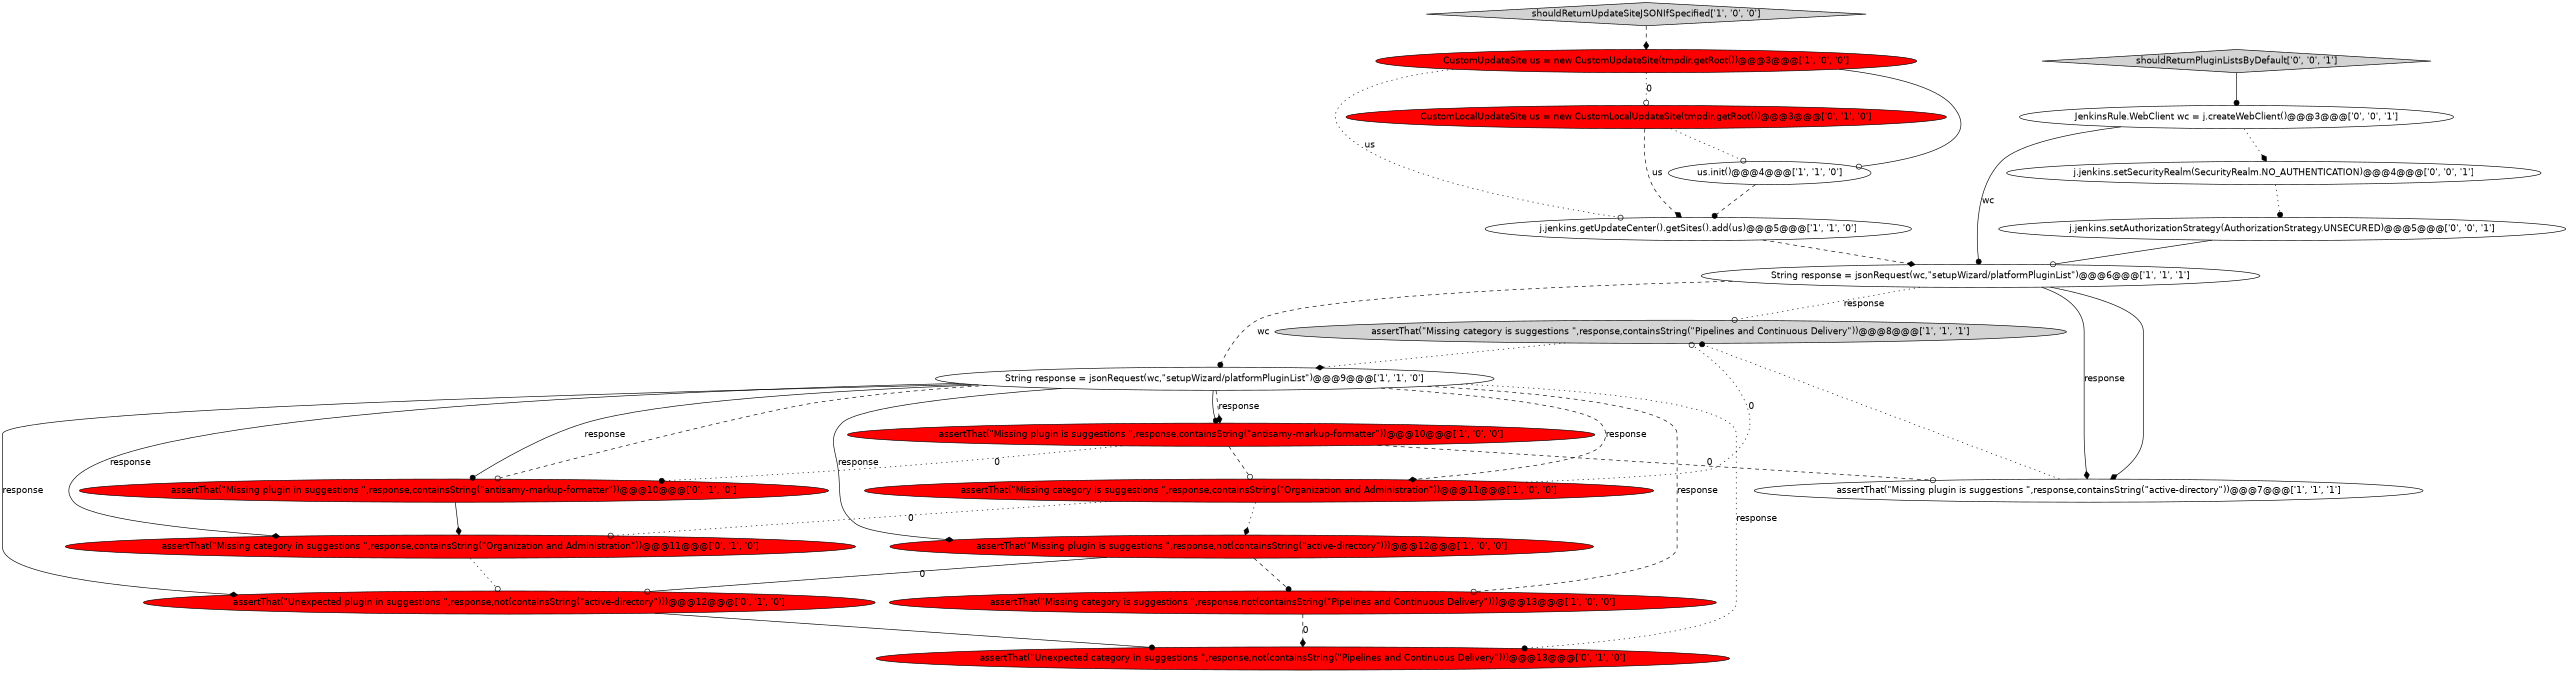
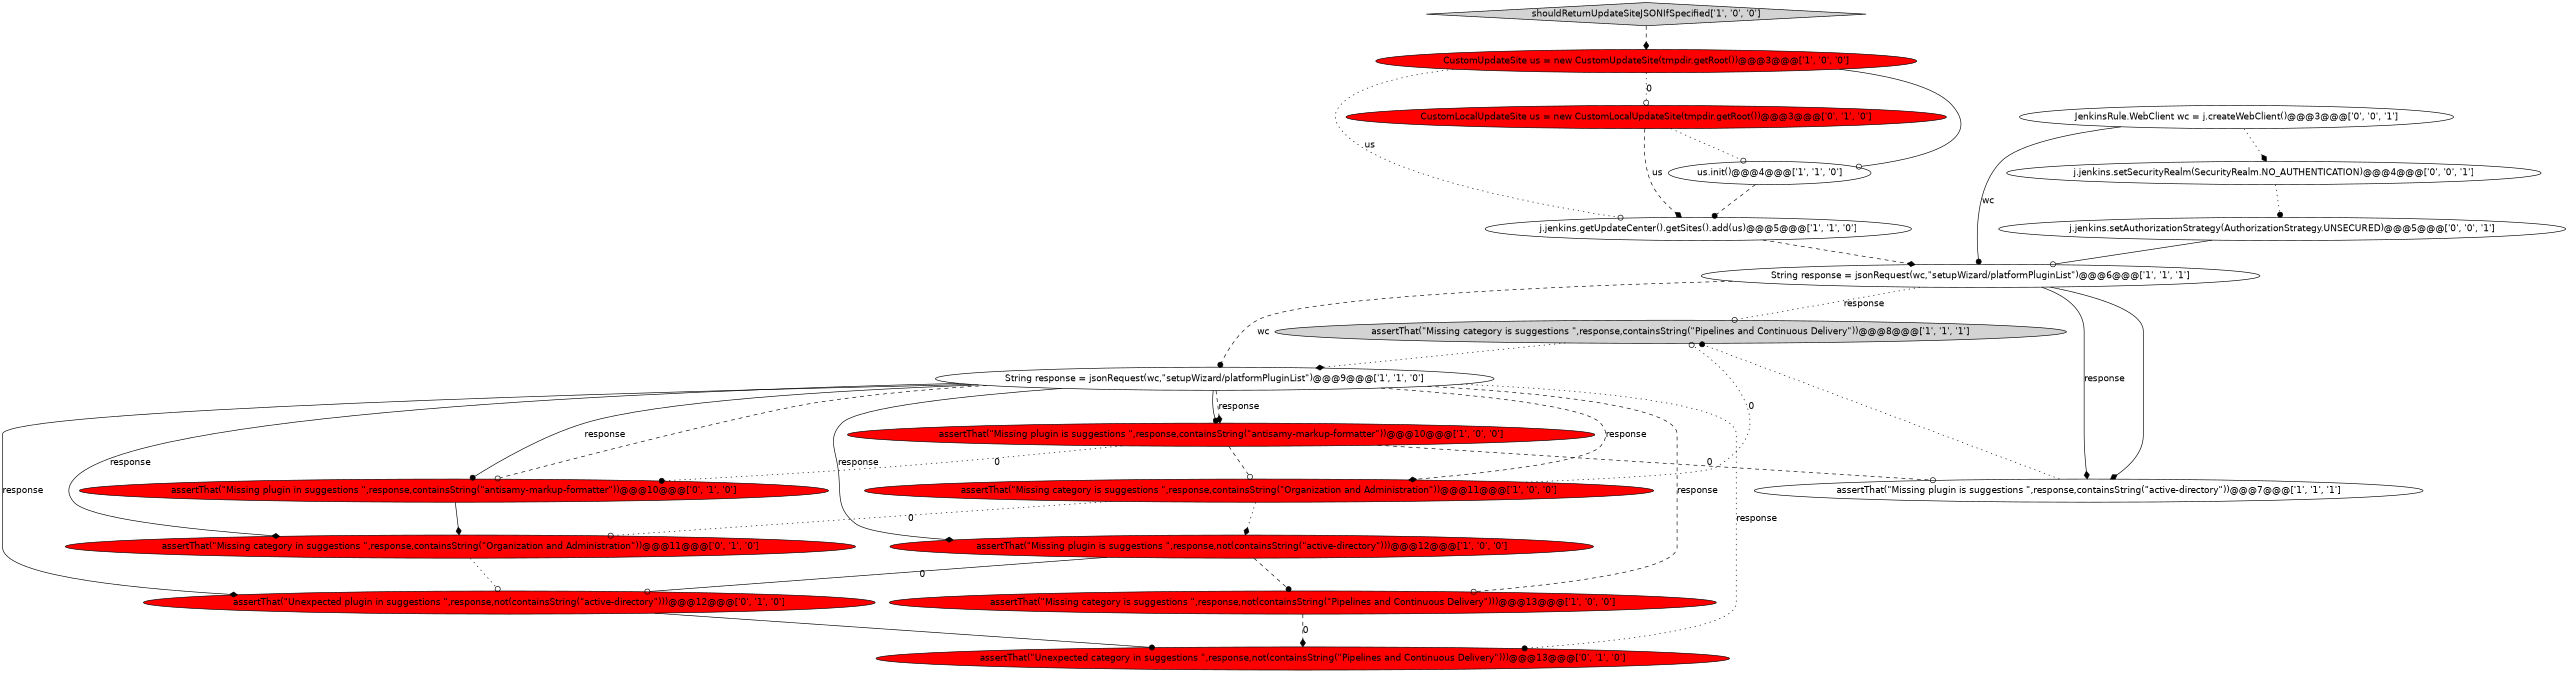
(2237, 61) -> none
